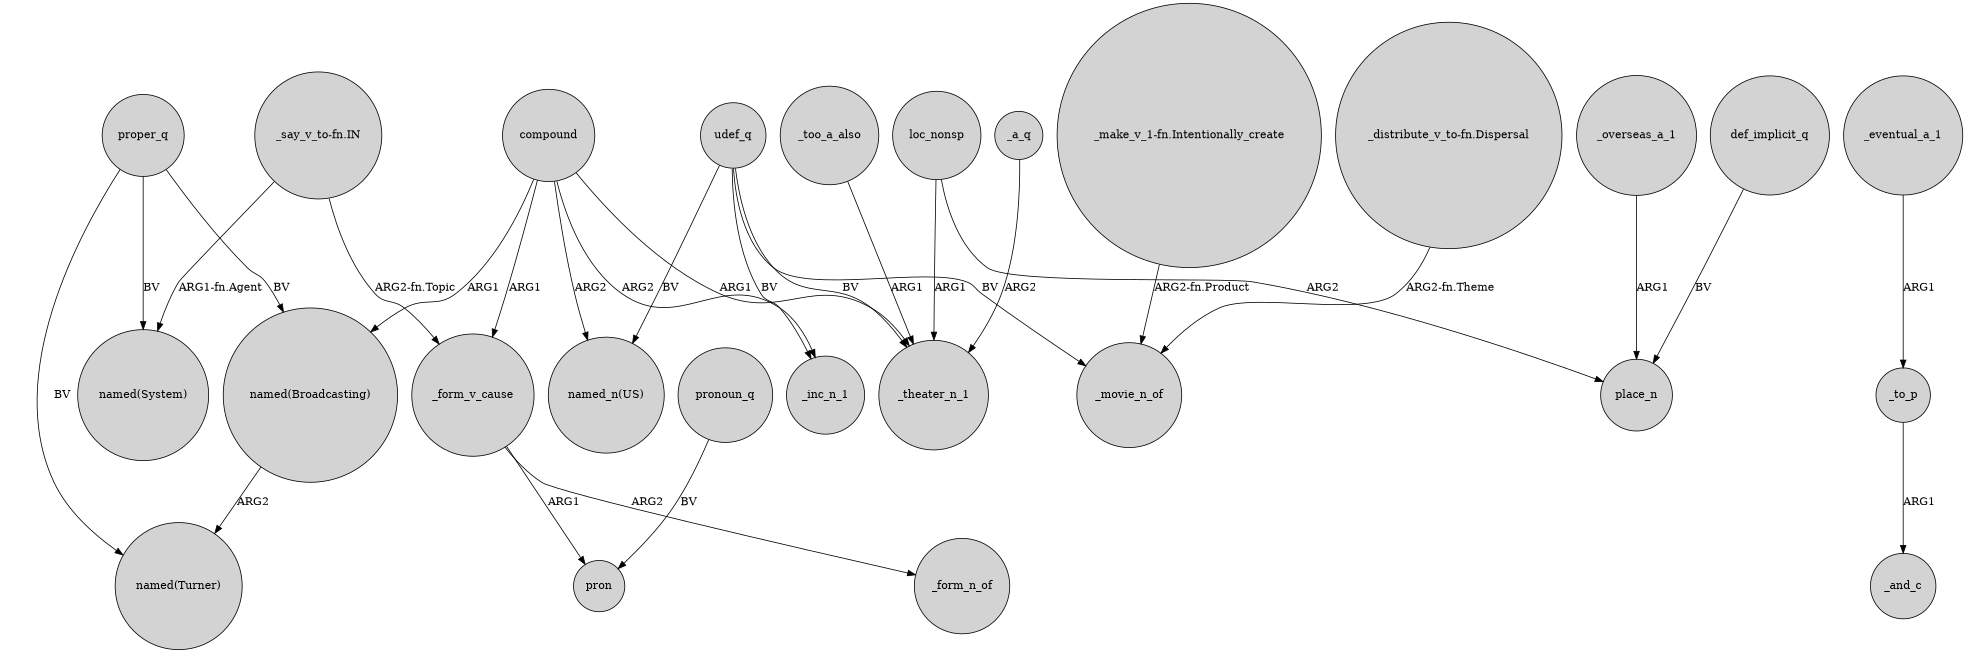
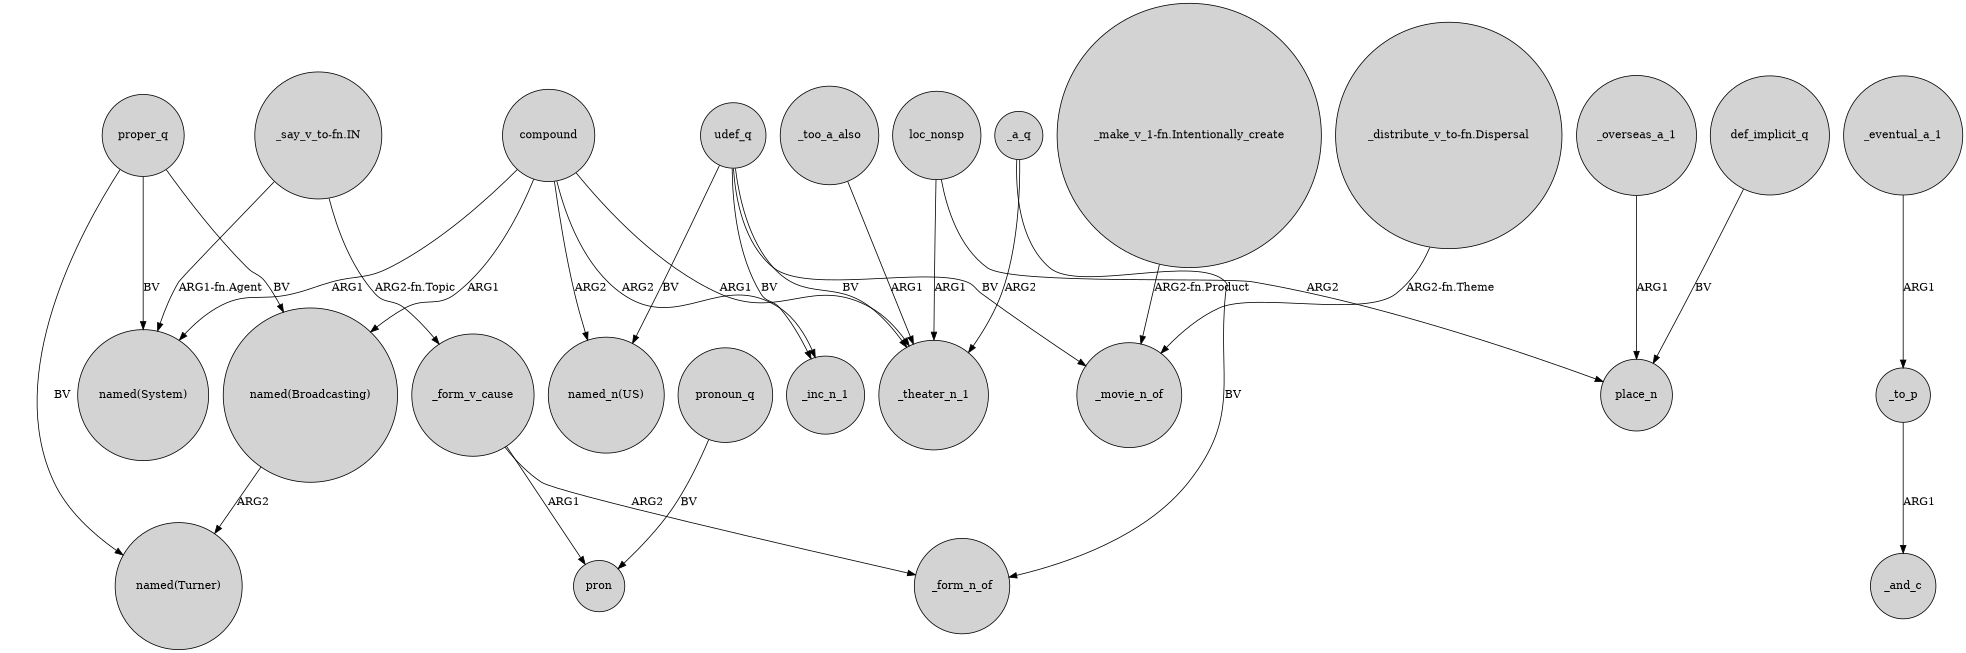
(517, 255) -> (371, 275)
none -> (1224, 337)
